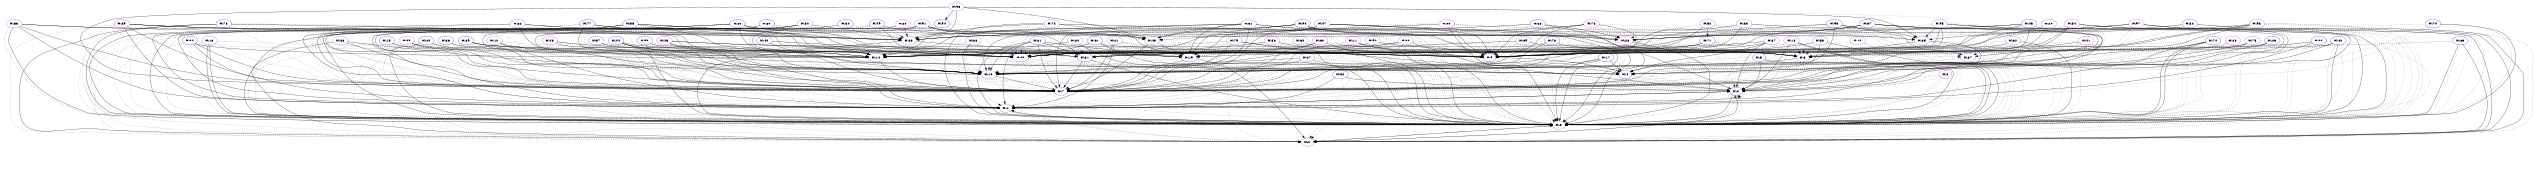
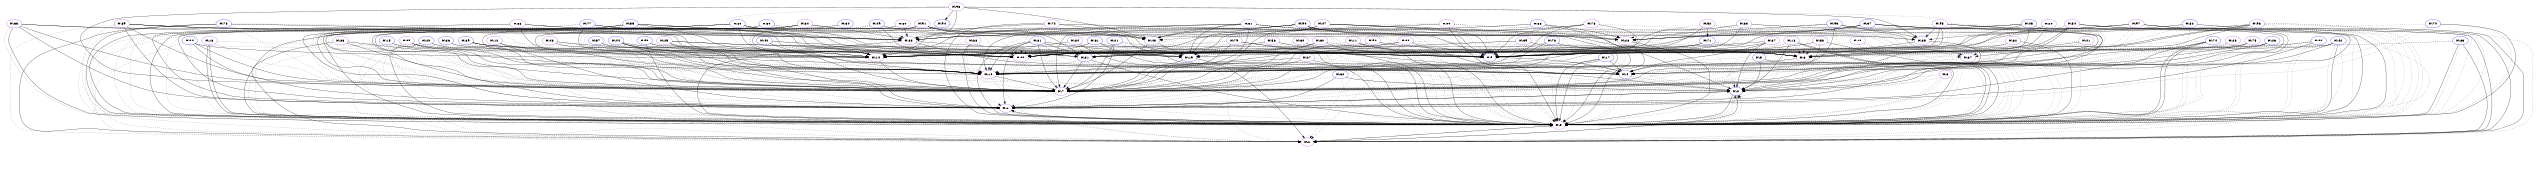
(1115, 41) -> (1115, 41)
none -> (1210, 64)
(1265, 68) -> (1265, 68)
